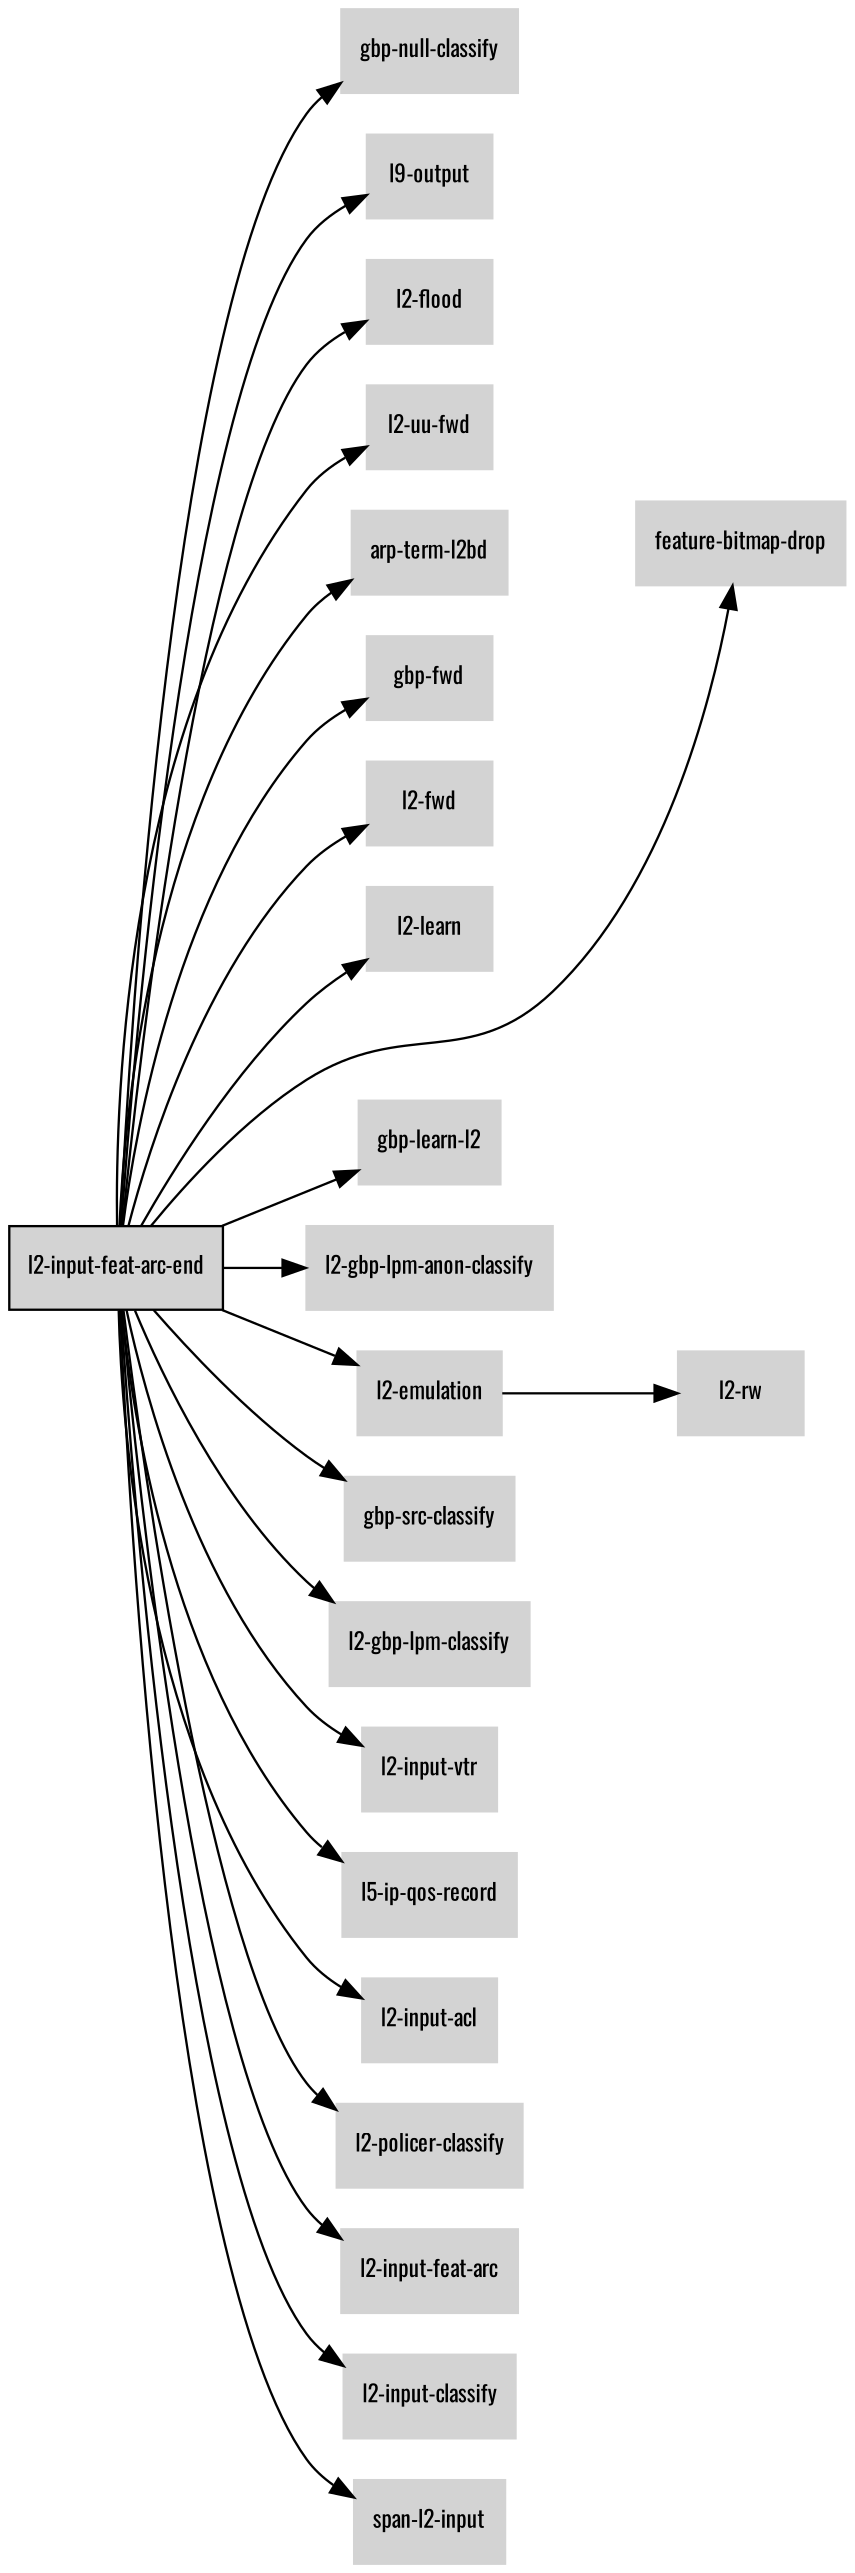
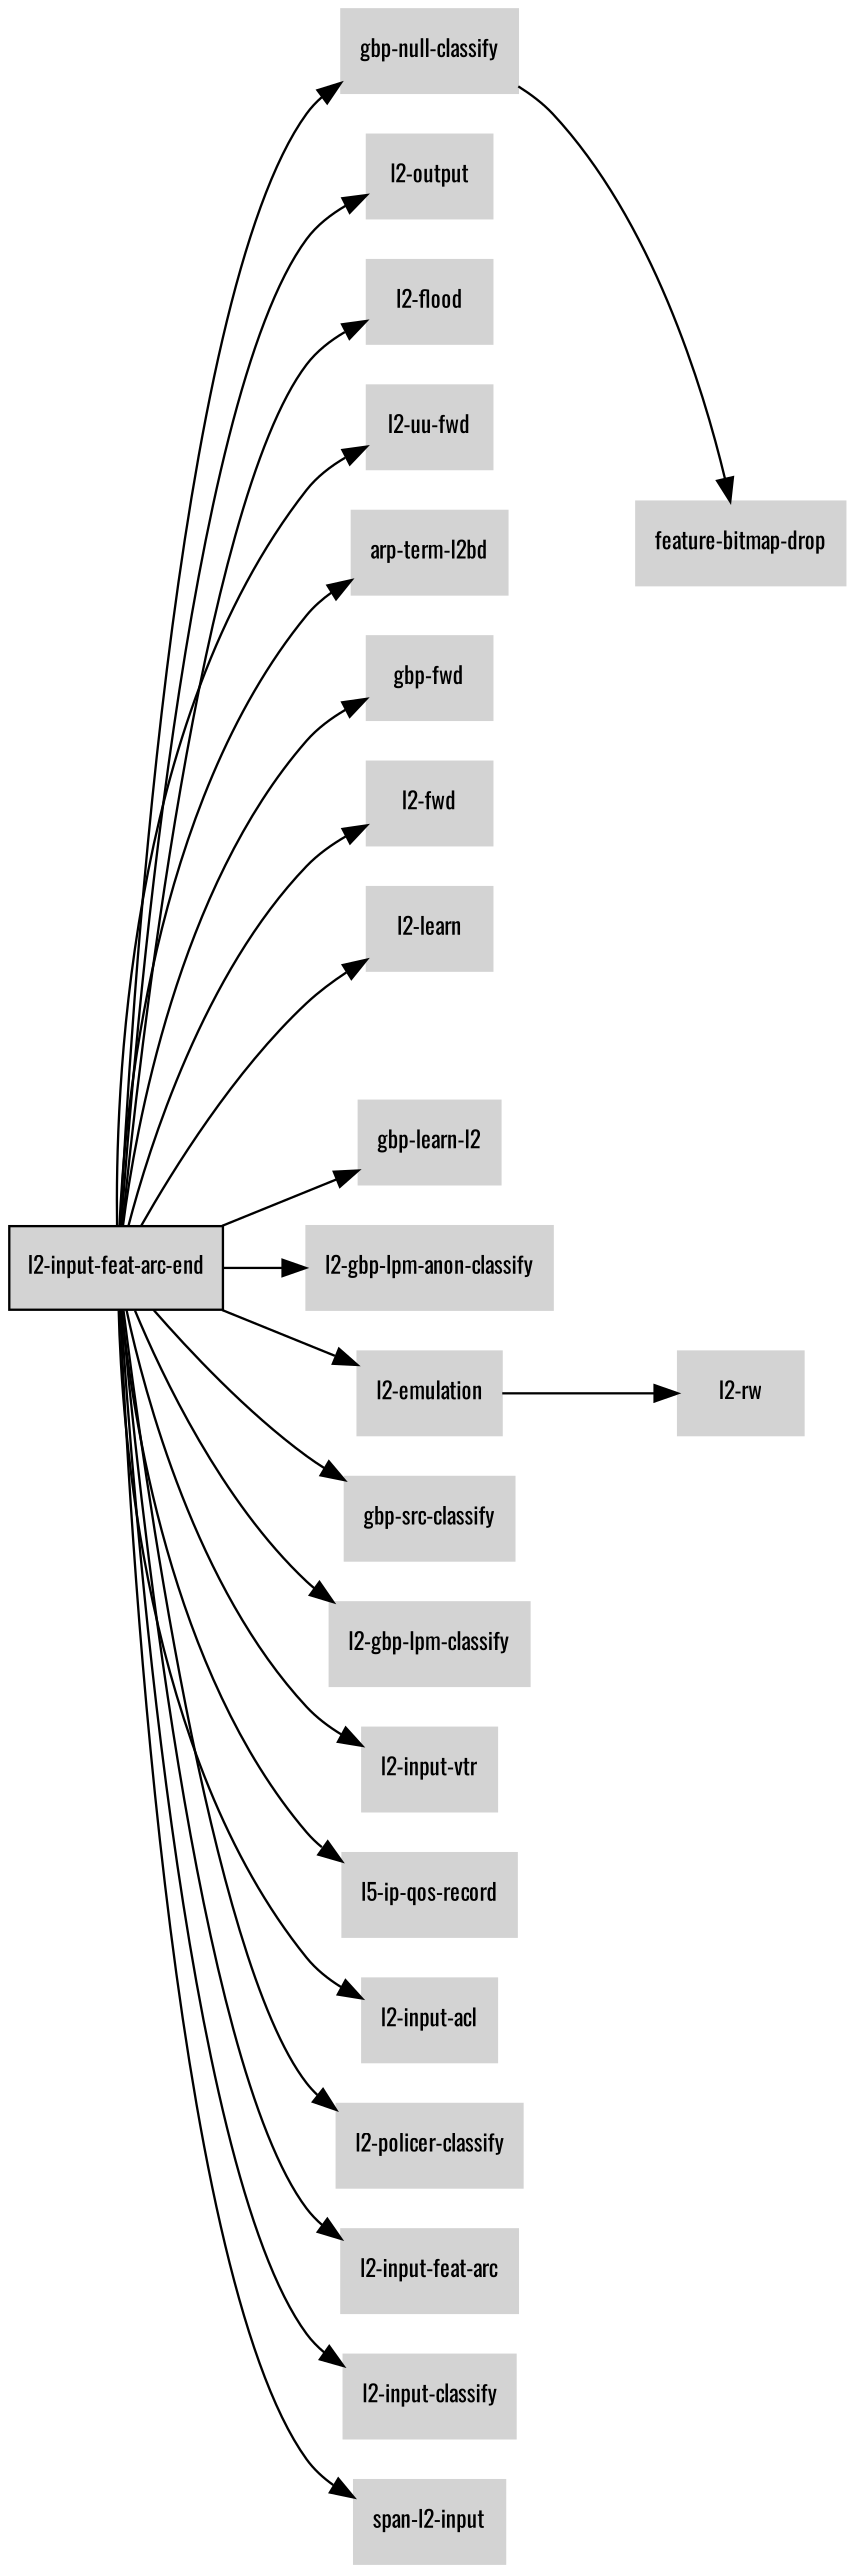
(430, 176) -> (430, 176)
(532, 1008) -> (651, 266)
